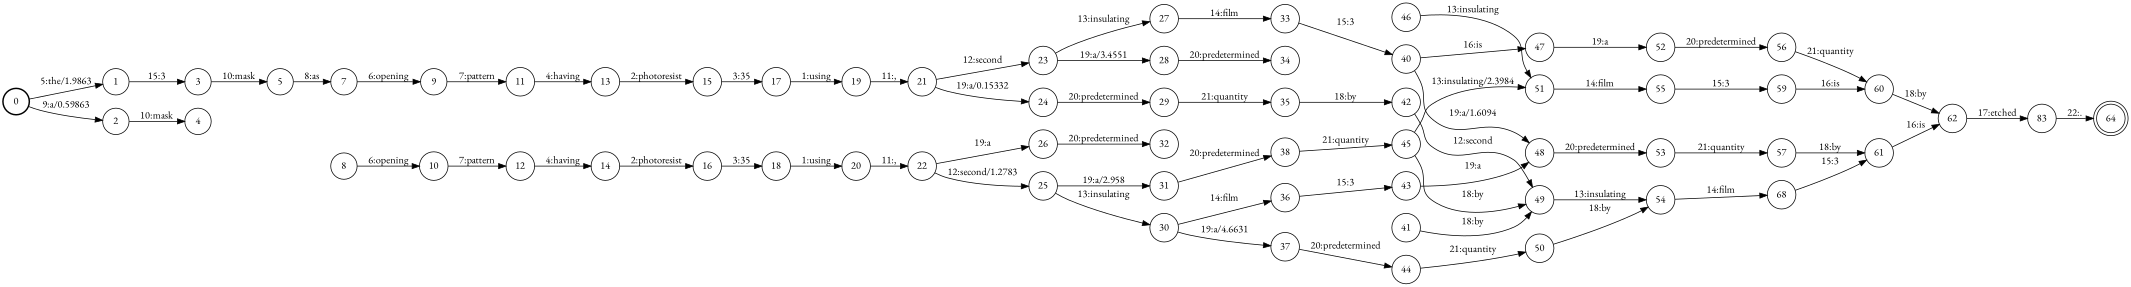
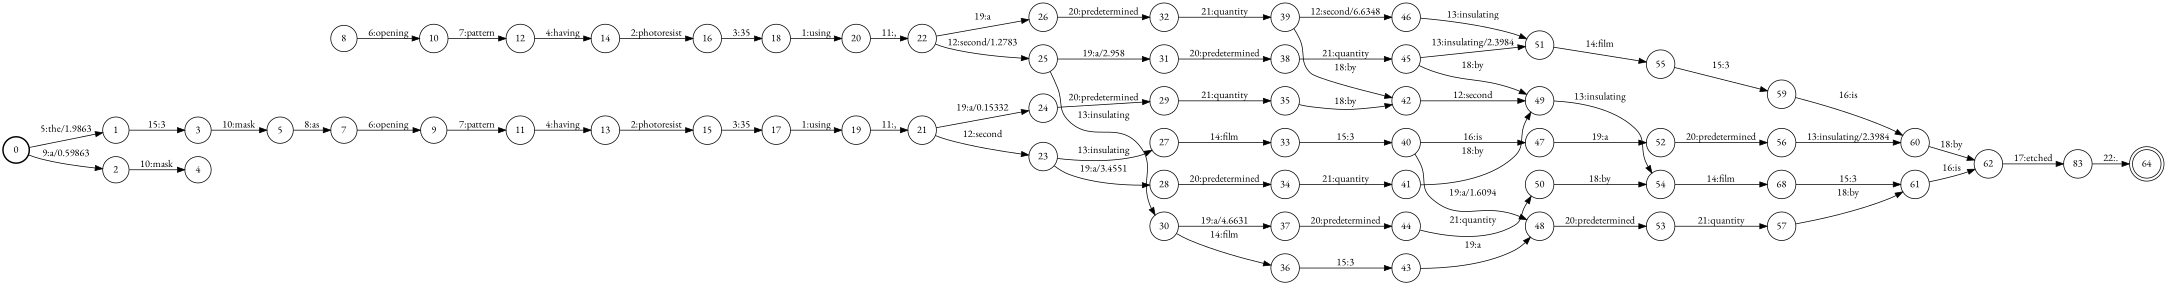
none -> (1285, 17)
(1830, 51) -> (1848, 137)
none -> (1342, 184)
